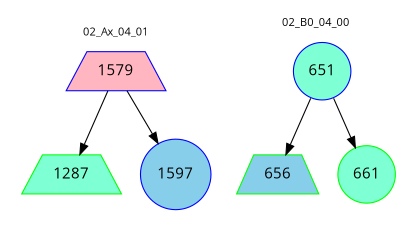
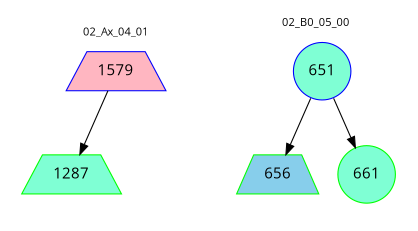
(316, 23) -> (316, 23)
(176, 174) -> none
